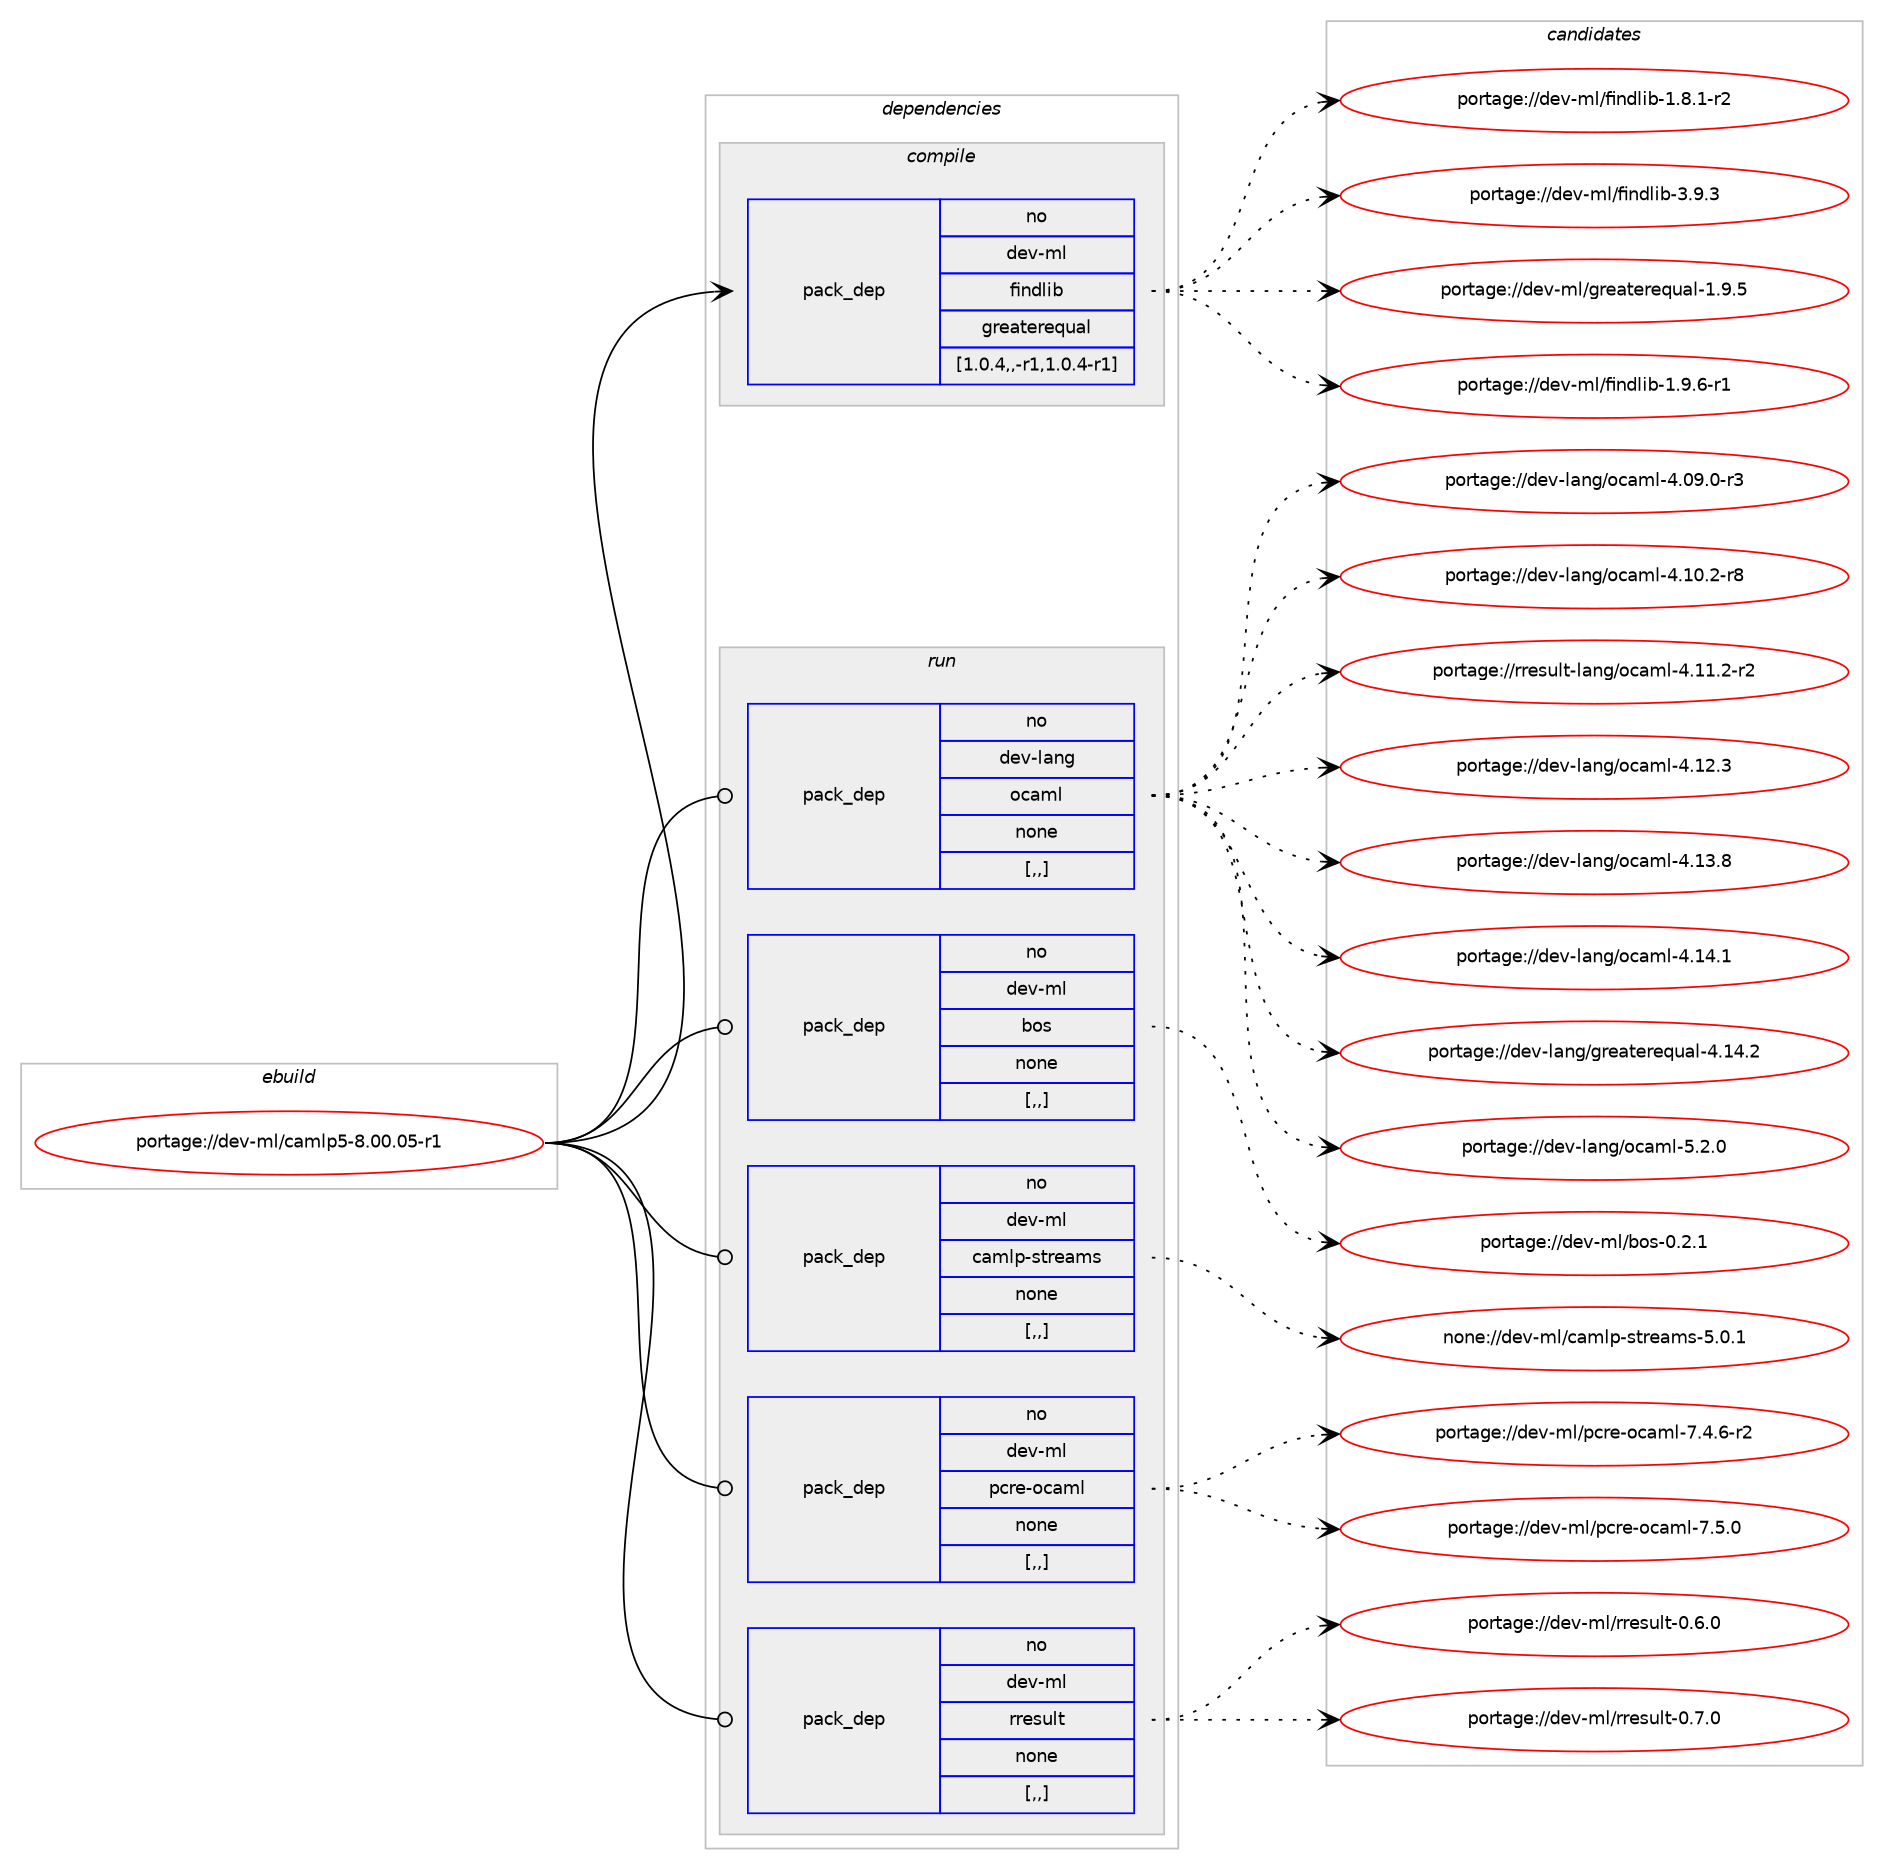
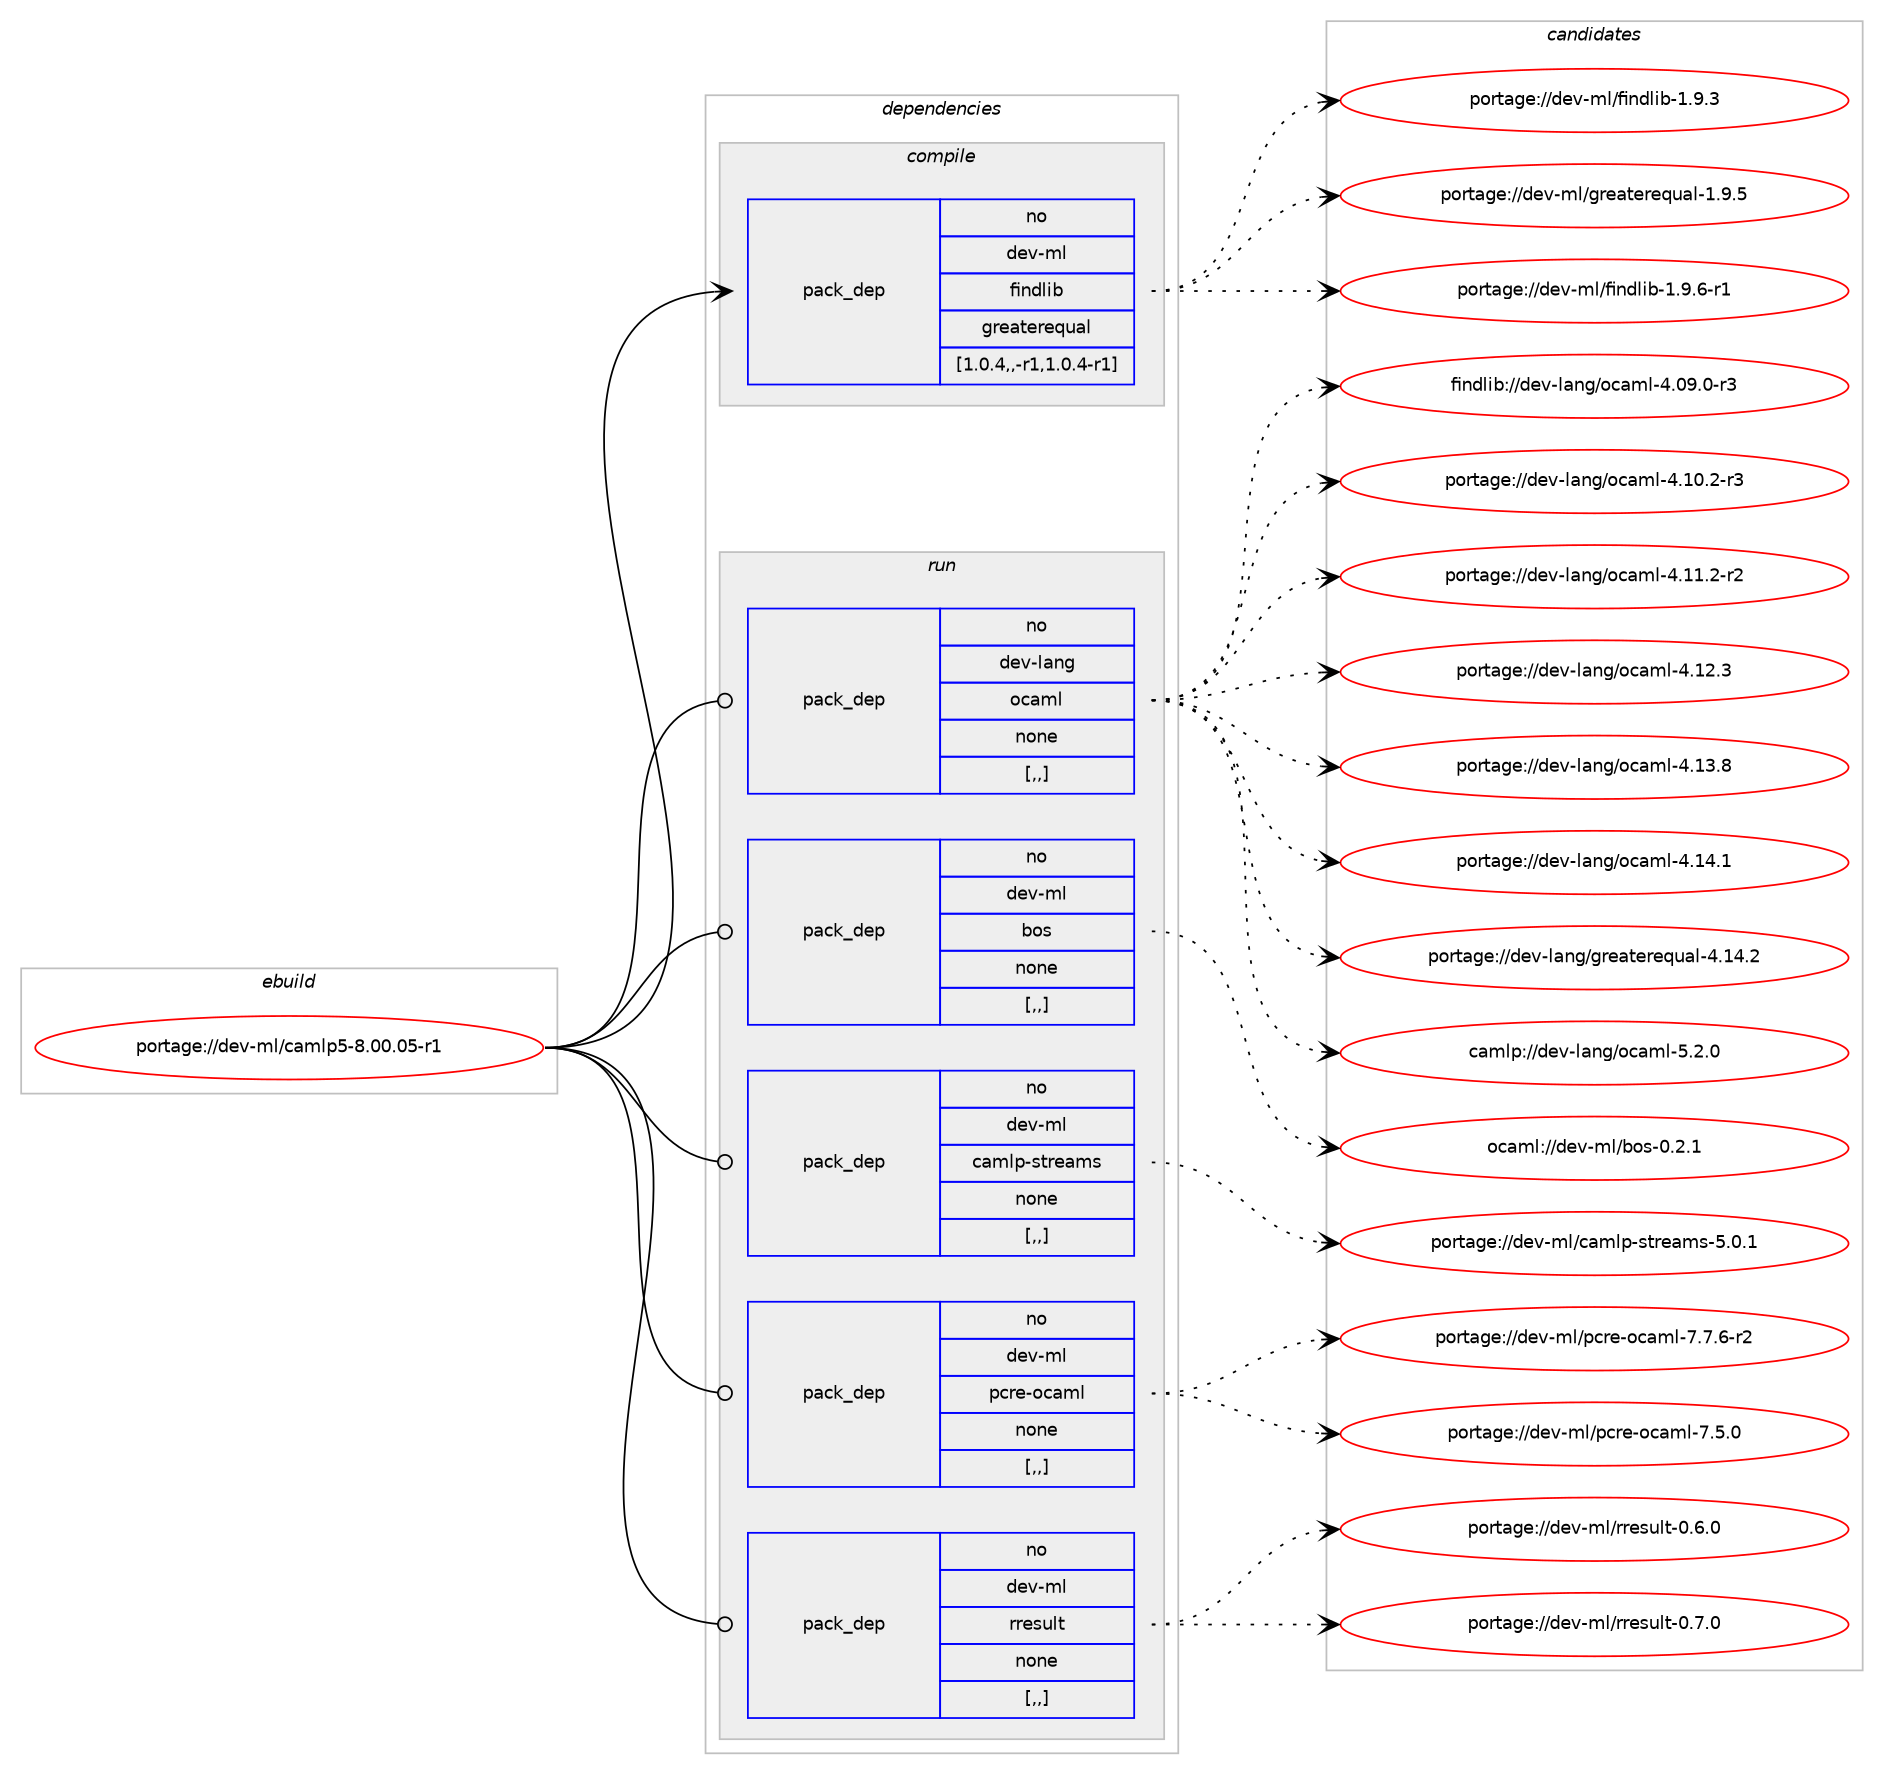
(1595, 101) -> none
(1595, 196) -> (1595, 101)
(1595, 482) -> (1595, 386)
(1595, 577) -> (1595, 482)
(1595, 672) -> (1595, 577)
(1595, 1148) -> (1595, 1053)
(1595, 1244) -> (1595, 1148)
(1595, 1339) -> (1595, 1244)
(1595, 1434) -> (1595, 1339)
